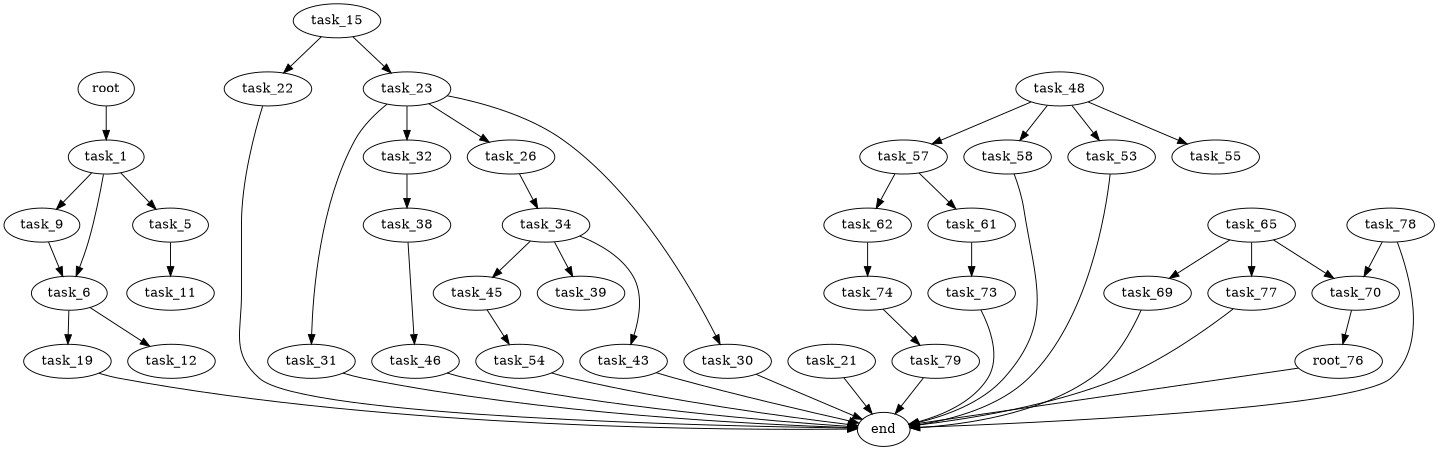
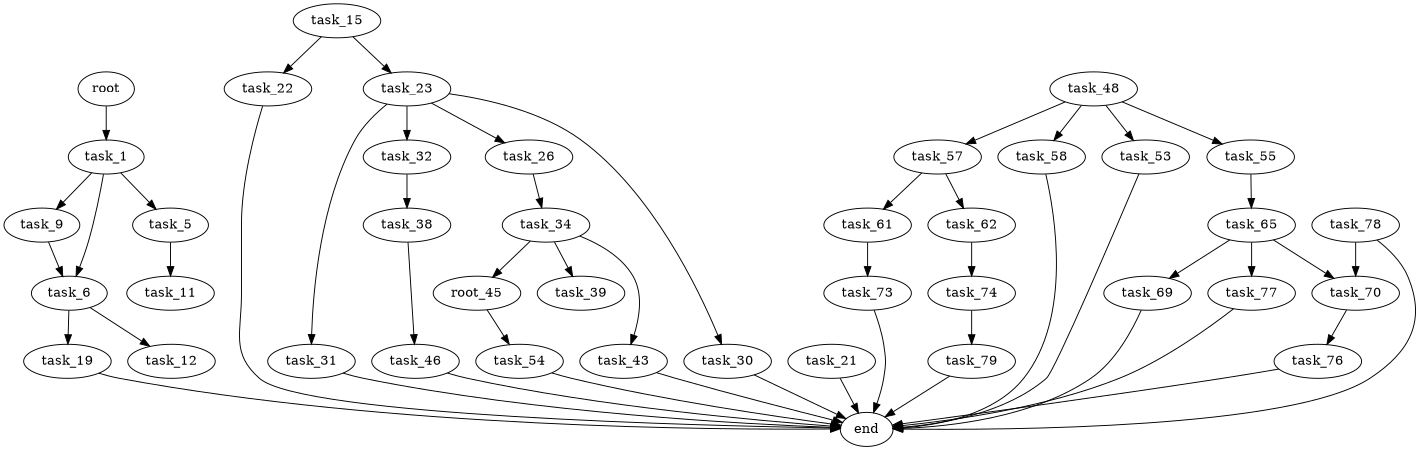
none -> (1251, 186)
(477, 293) -> (477, 293)
(1339, 361) -> (1318, 361)
